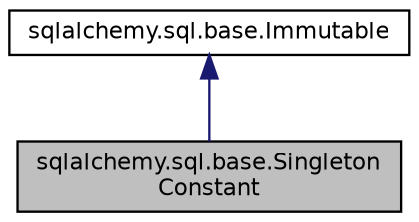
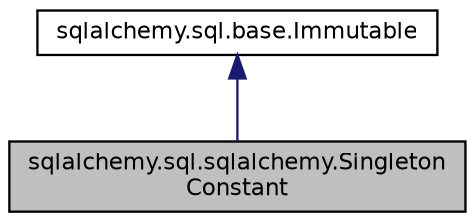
(209, 177) -> (237, 177)
